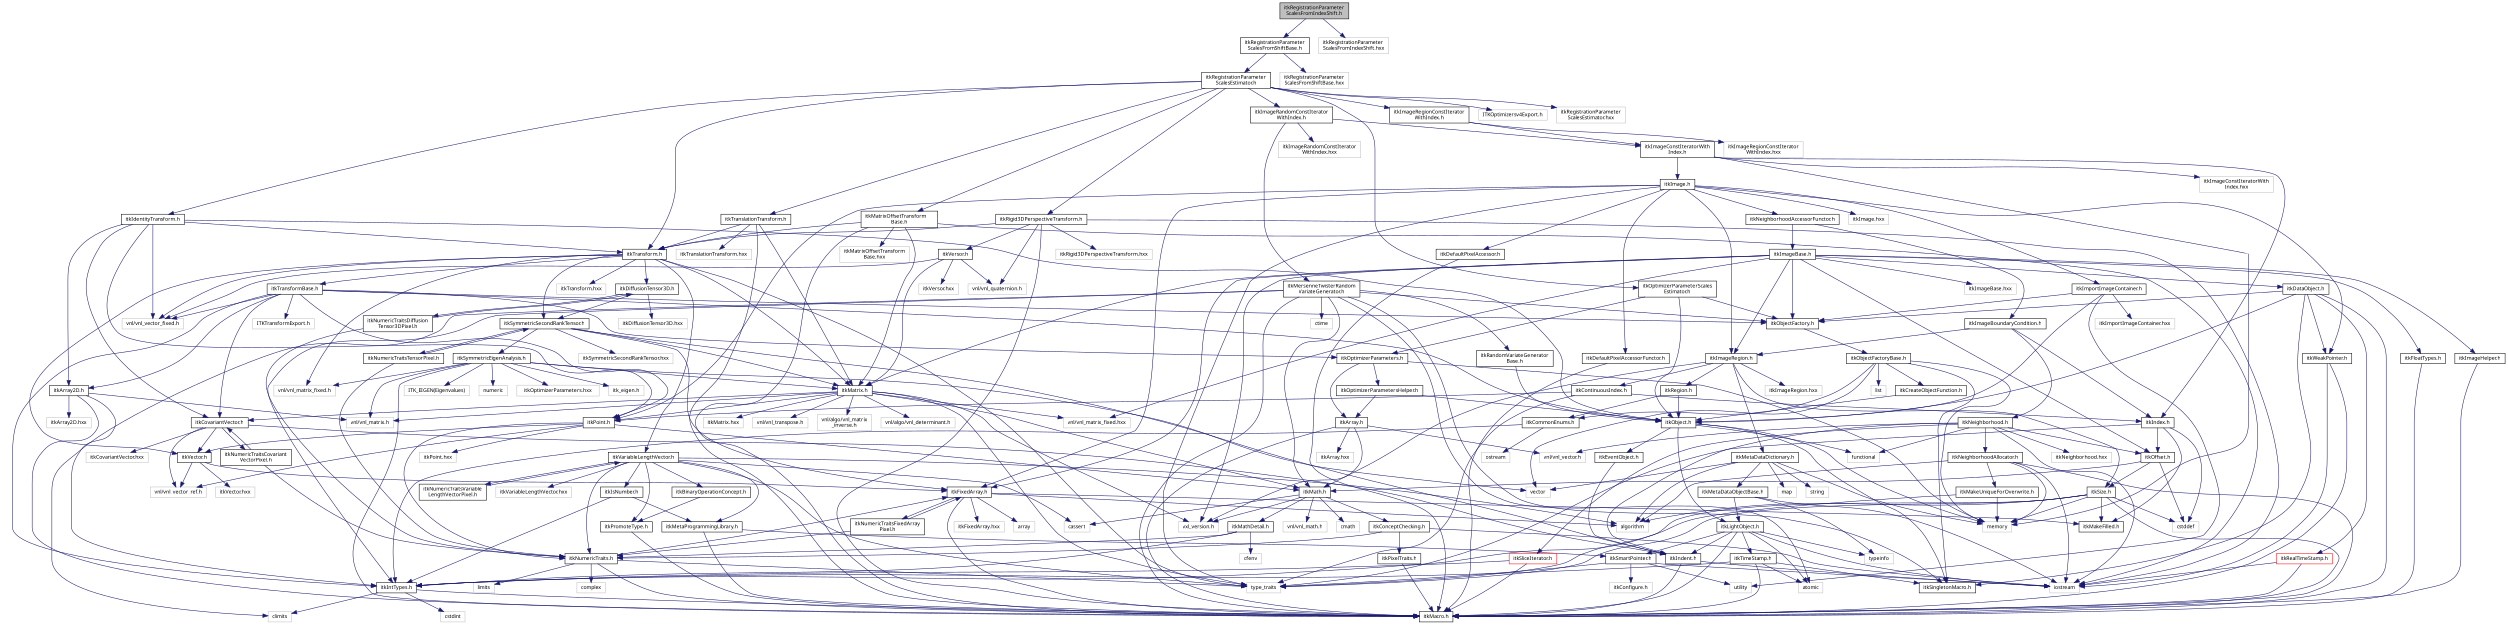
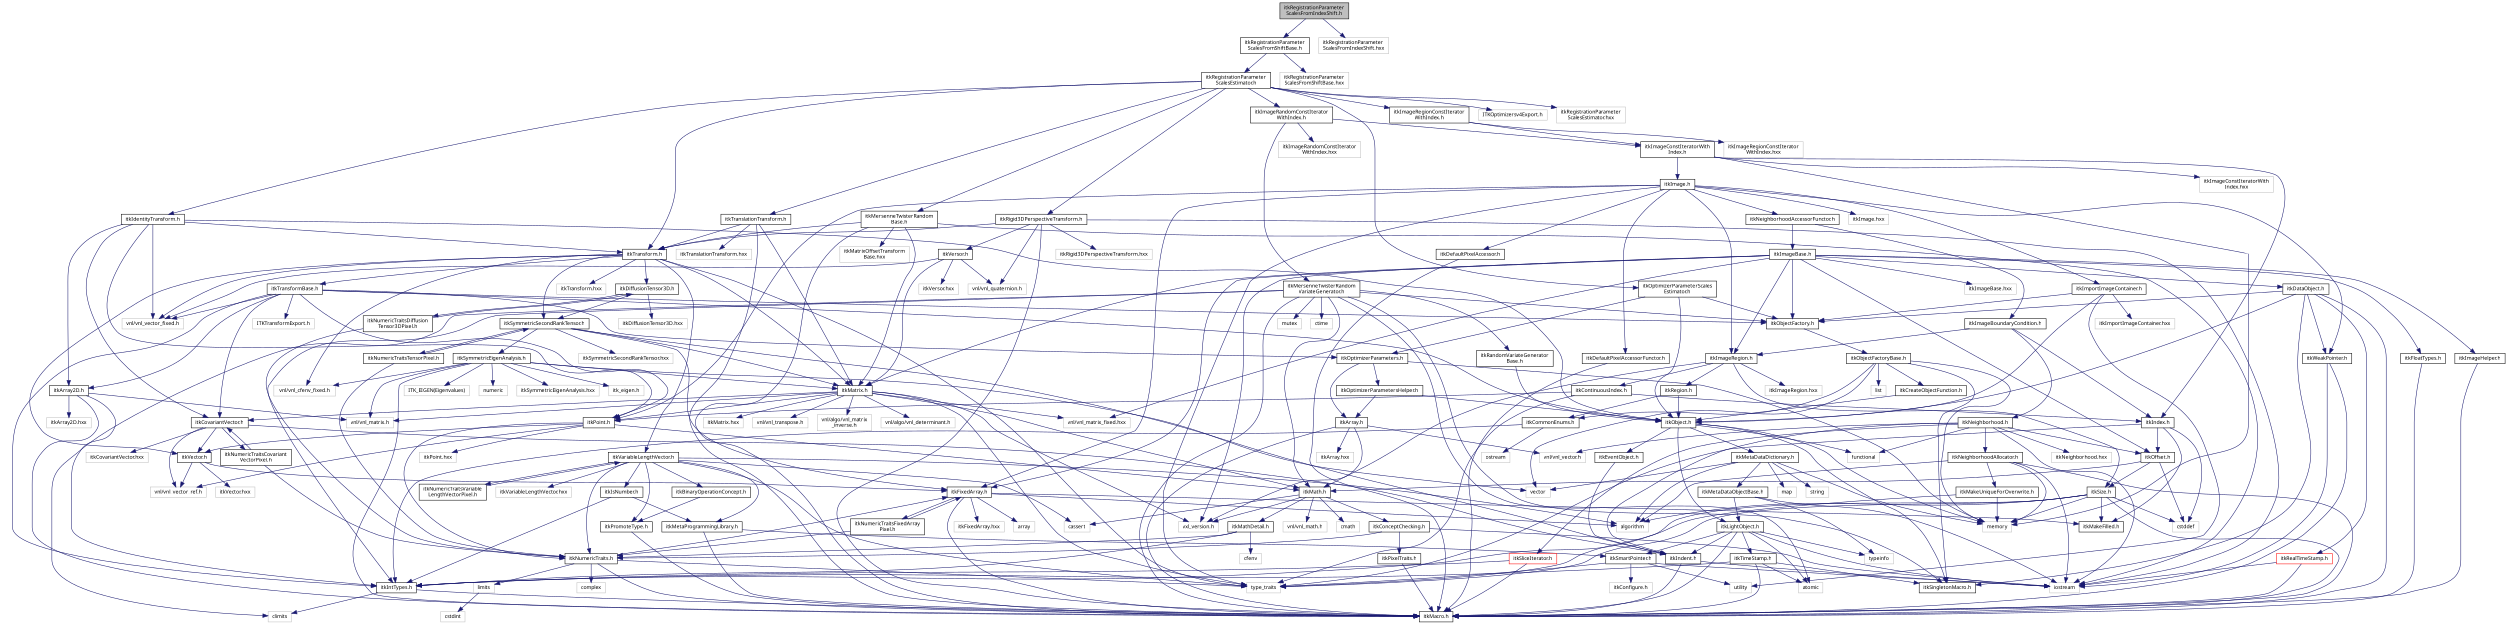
(899, 219) -> (899, 219)
none -> (1289, 324)
(305, 391) -> (305, 391)
(558, 391) -> (558, 391)
(1747, 406) -> (1719, 439)
(429, 604) -> (472, 599)
